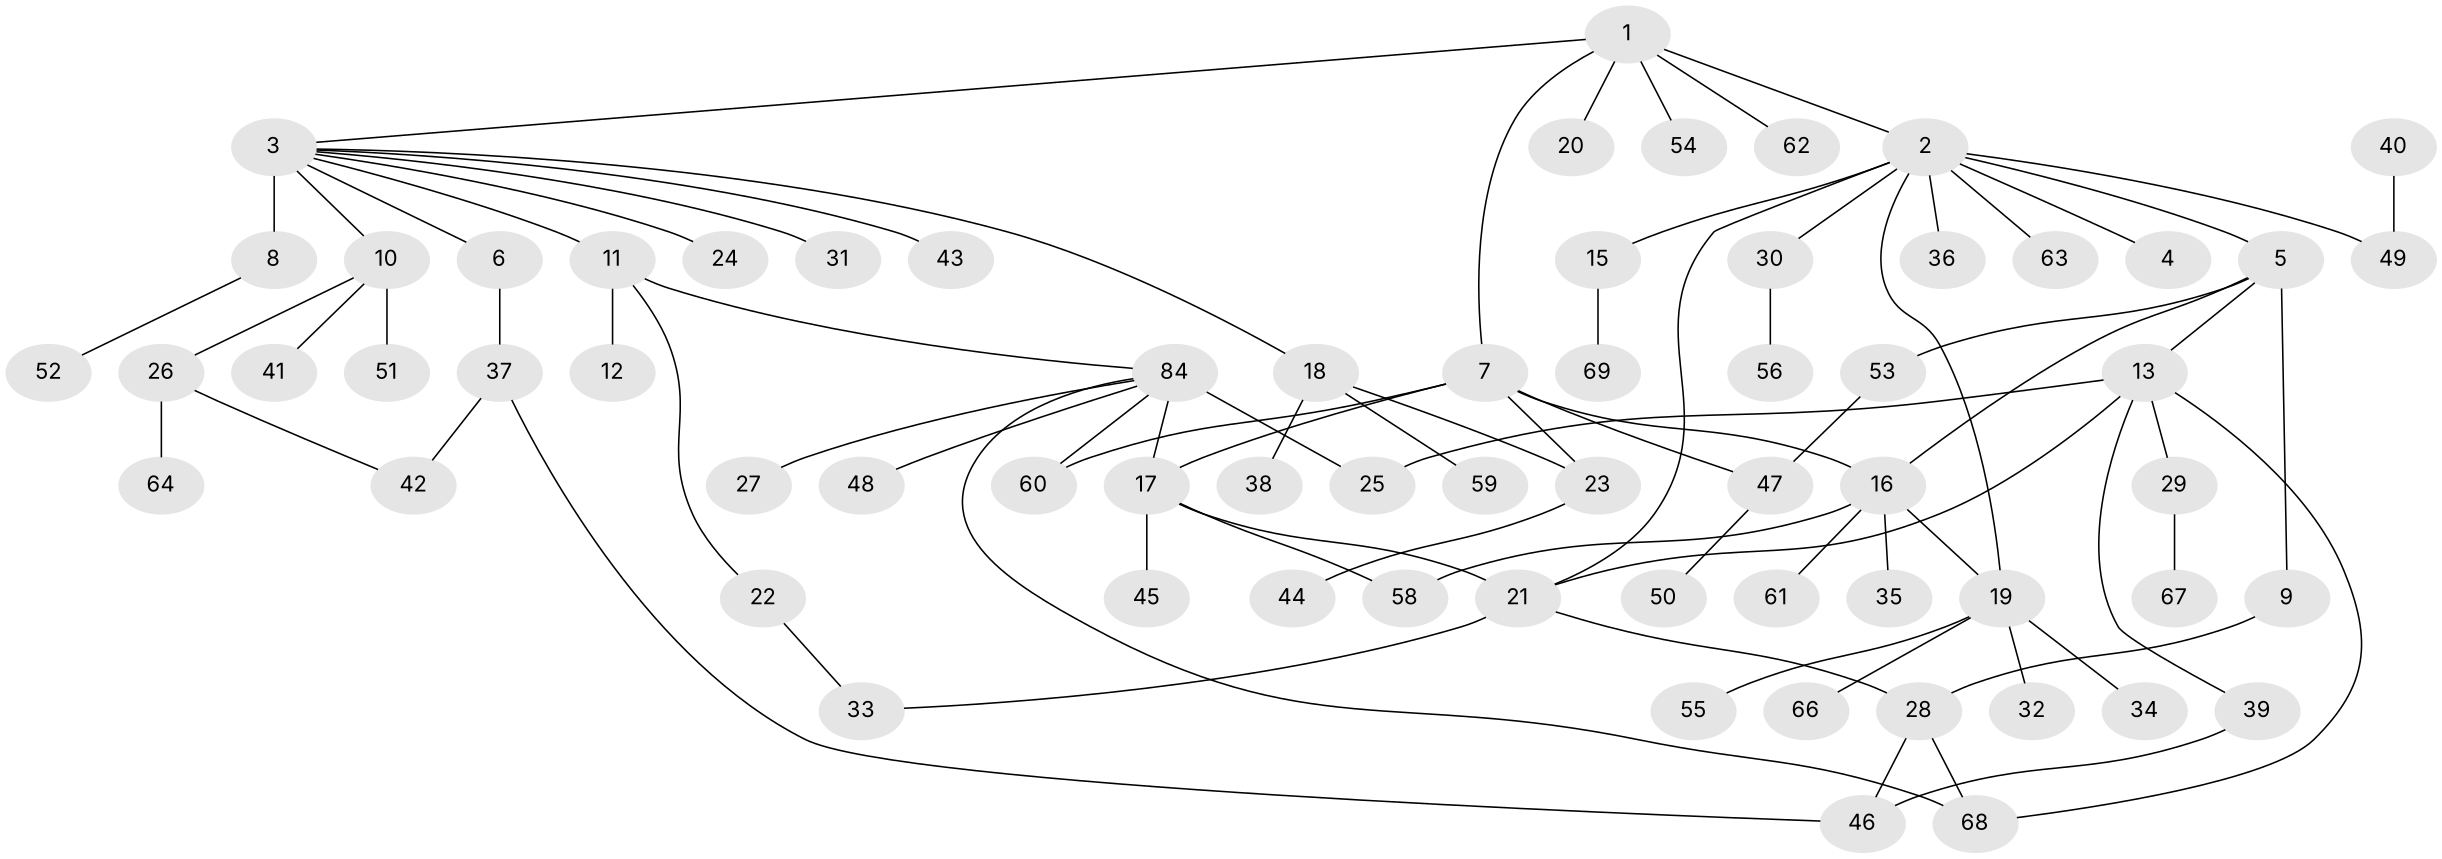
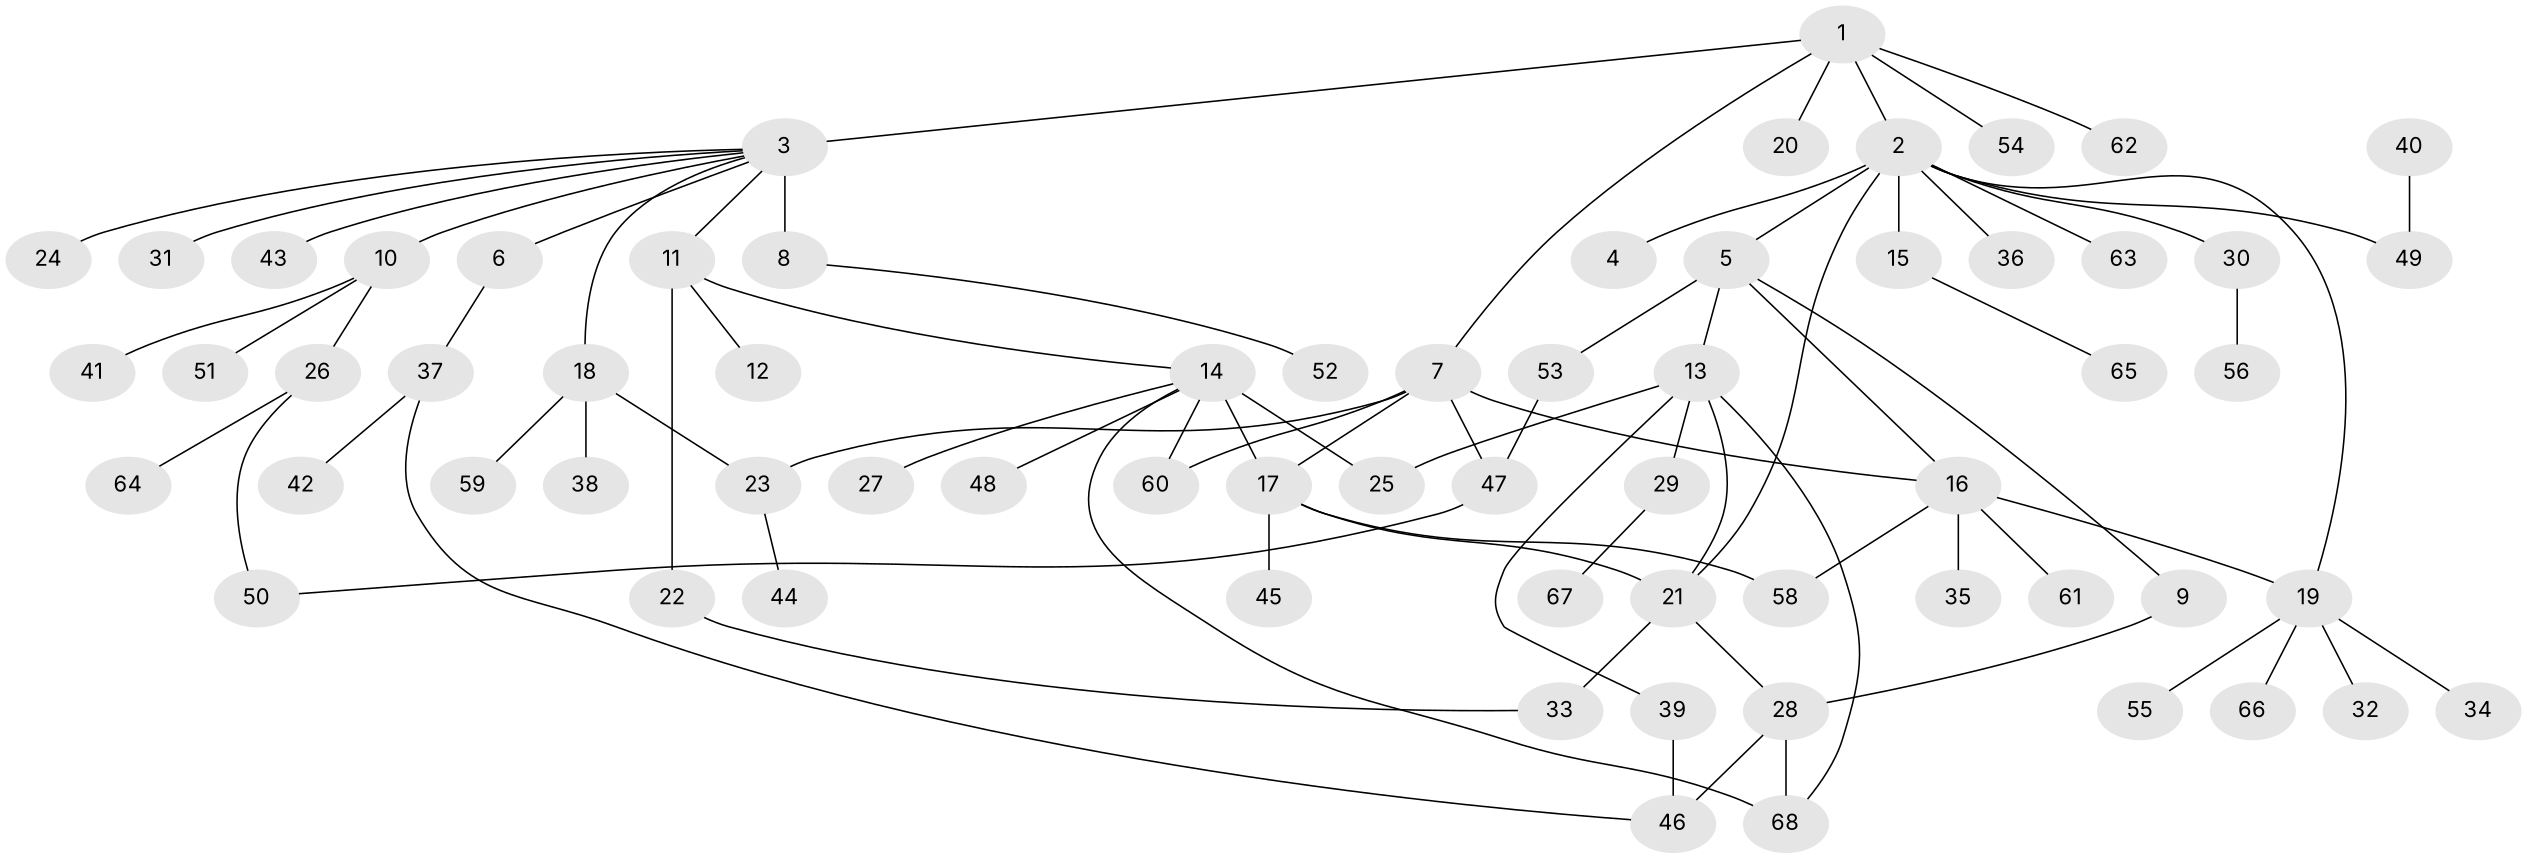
(1175, 373) -> (1213, 373)
(1598, 373) -> (2124, 373)
(286, 431) -> (240, 475)
